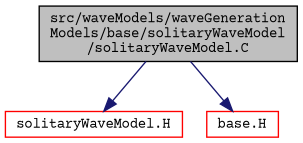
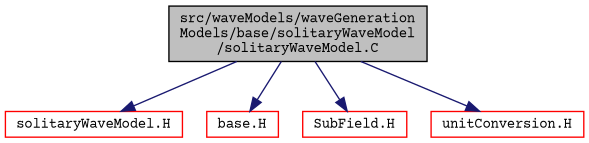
none -> (355, 124)
none -> (507, 124)
